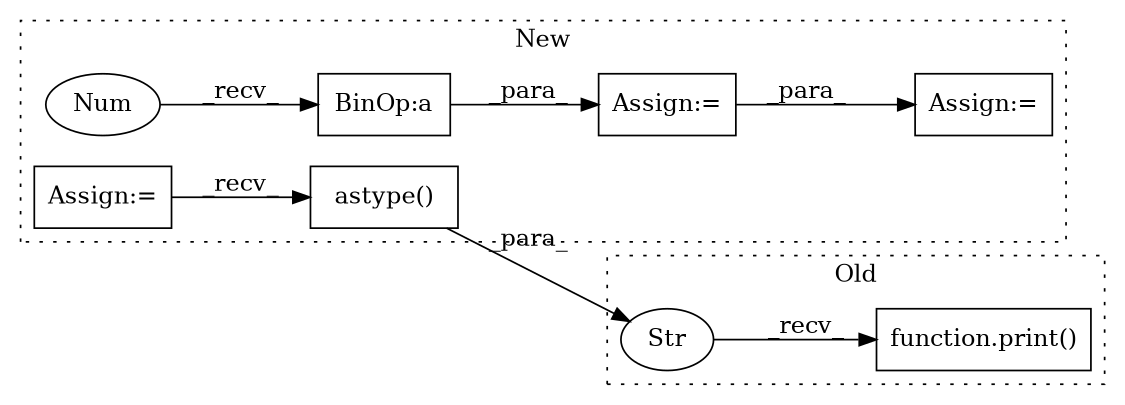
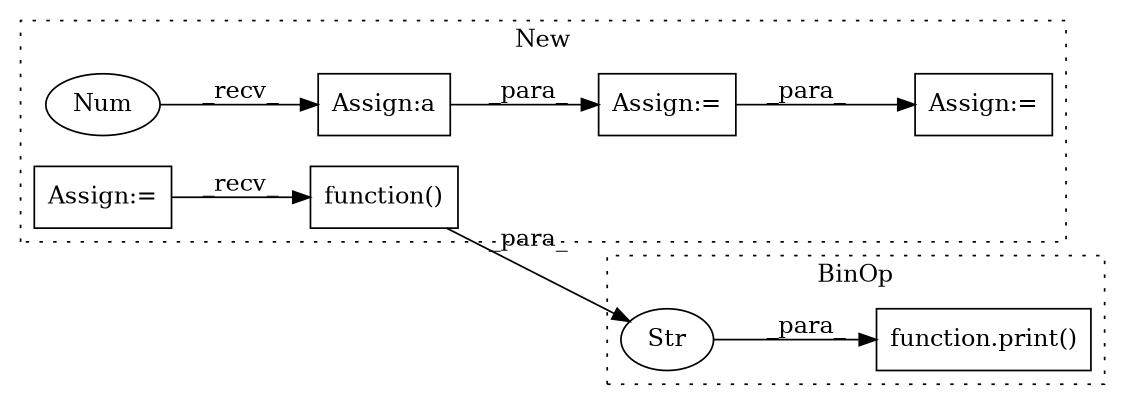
(384, 105) -> (384, 105)
(384, 197) -> (384, 197)
(856, 275) -> (856, 275)
(806, 327) -> (806, 327)
